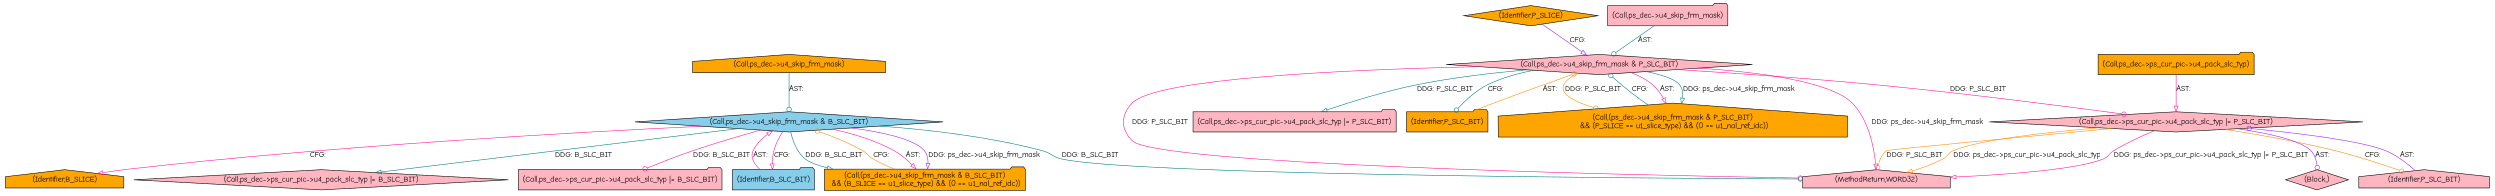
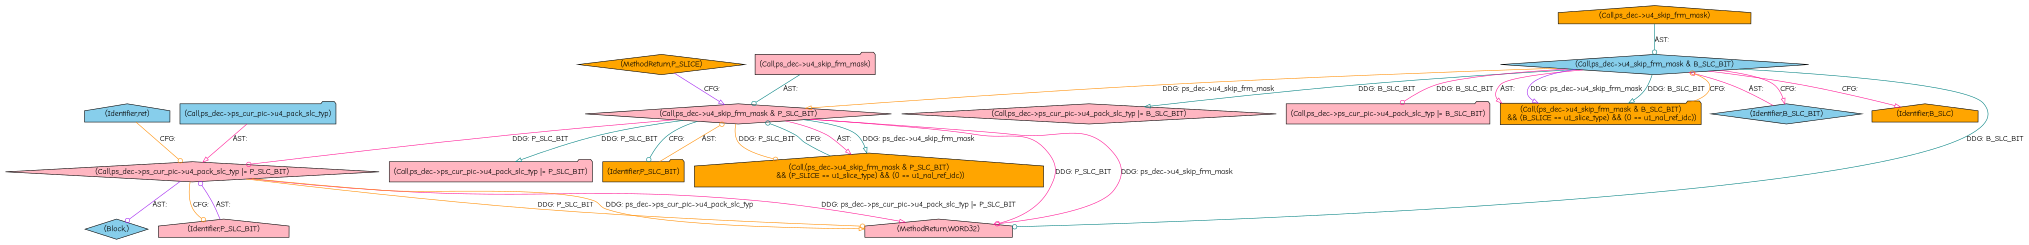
(1531, 16) -> (661, 65)
(2176, 65) -> (258, 114)
none -> (1184, 84)
none -> (127, 114)
(65, 180) -> (1925, 114)
(773, 180) -> (1786, 114)
(2317, 180) -> (117, 229)
